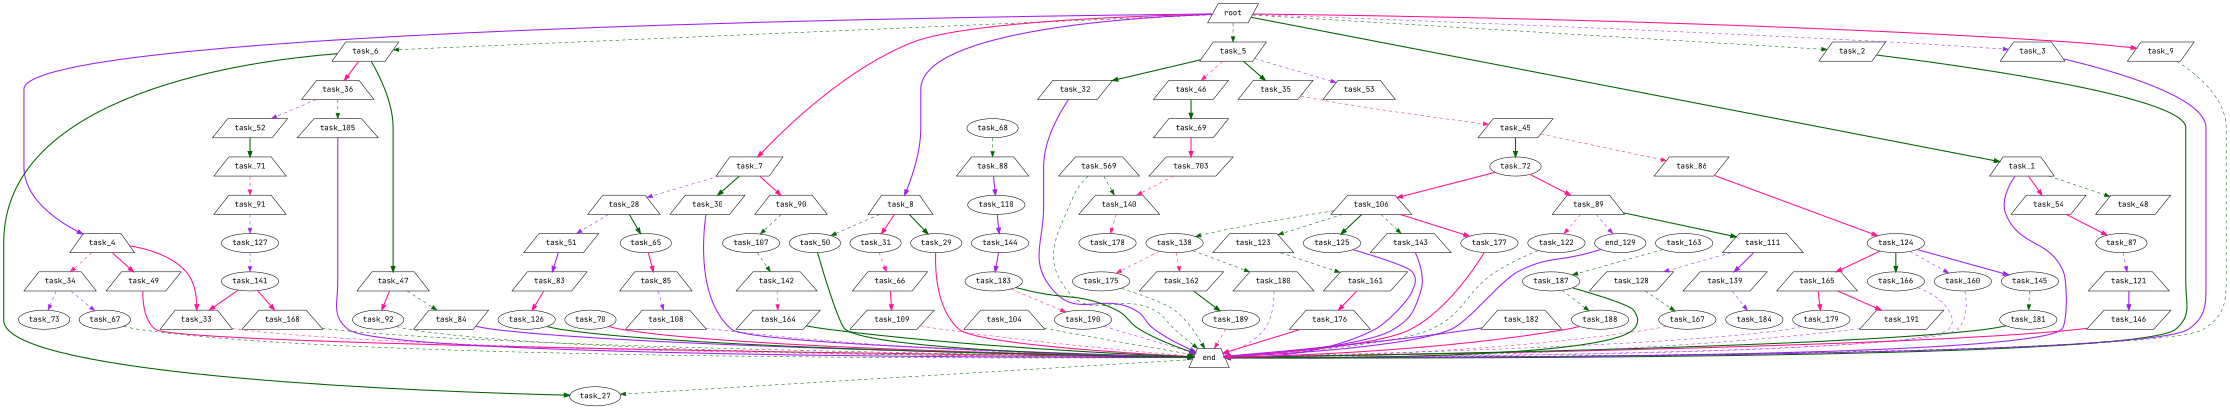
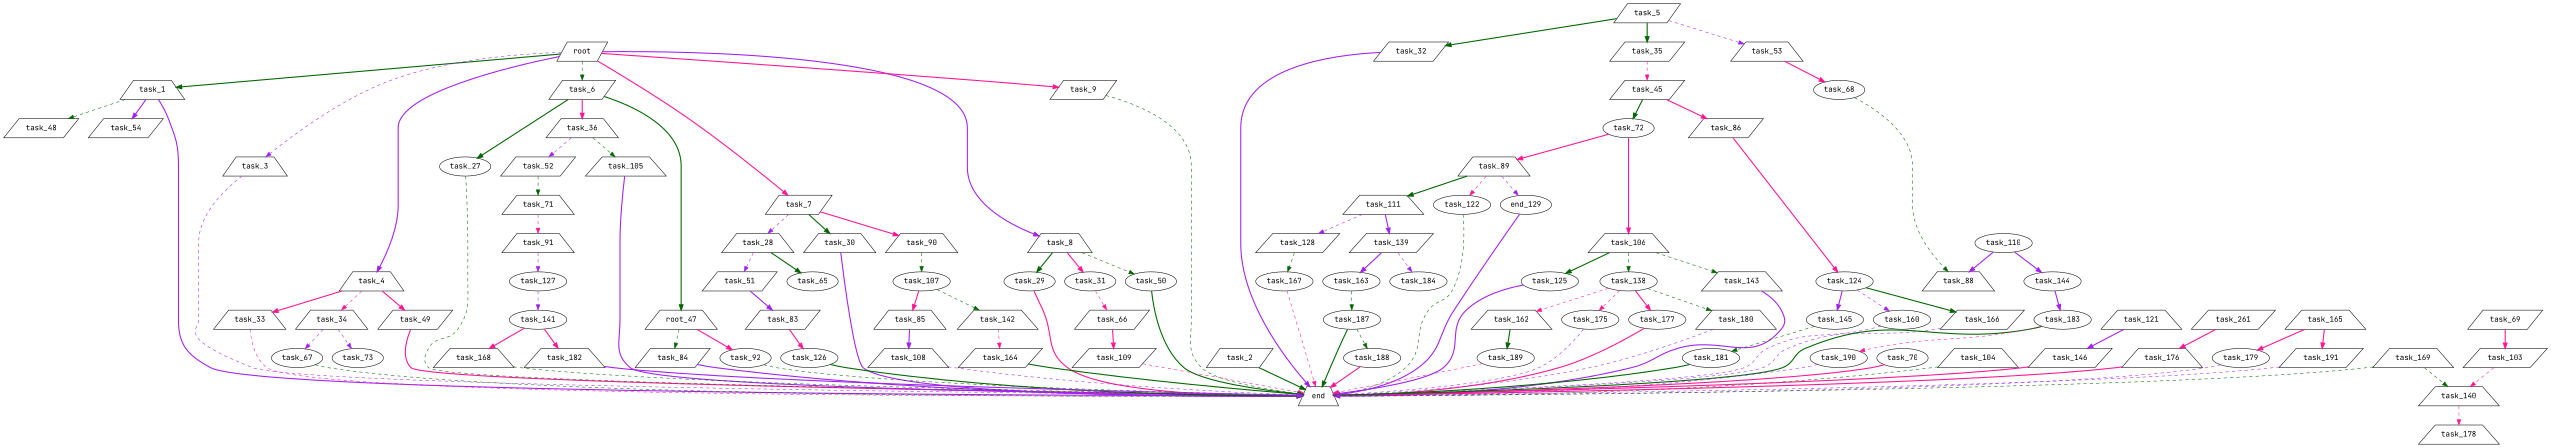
(1233, 30) -> none
(1537, 32) -> none
none -> (1802, 70)
(1191, 90) -> none
(250, 145) -> (538, 183)
(1601, 147) -> (1684, 108)
(1099, 166) -> (2413, 358)
(1191, 166) -> (2505, 358)
(994, 183) -> (1983, 260)
(2034, 183) -> (141, 107)
(707, 205) -> (840, 243)
(1432, 224) -> (1641, 298)
(1108, 243) -> (2459, 435)
(1253, 243) -> none
(2121, 243) -> none
(650, 260) -> (917, 298)
(1861, 260) -> none
none -> (1373, 261)
(393, 281) -> (681, 320)
(1181, 281) -> (1512, 320)
(1366, 281) -> (2233, 320)
(1896, 281) -> (1982, 320)
(660, 298) -> (909, 336)
(226, 299) -> (550, 336)
(1169, 307) -> (1527, 372)
(2193, 326) -> (397, 379)
(909, 377) -> (756, 385)
